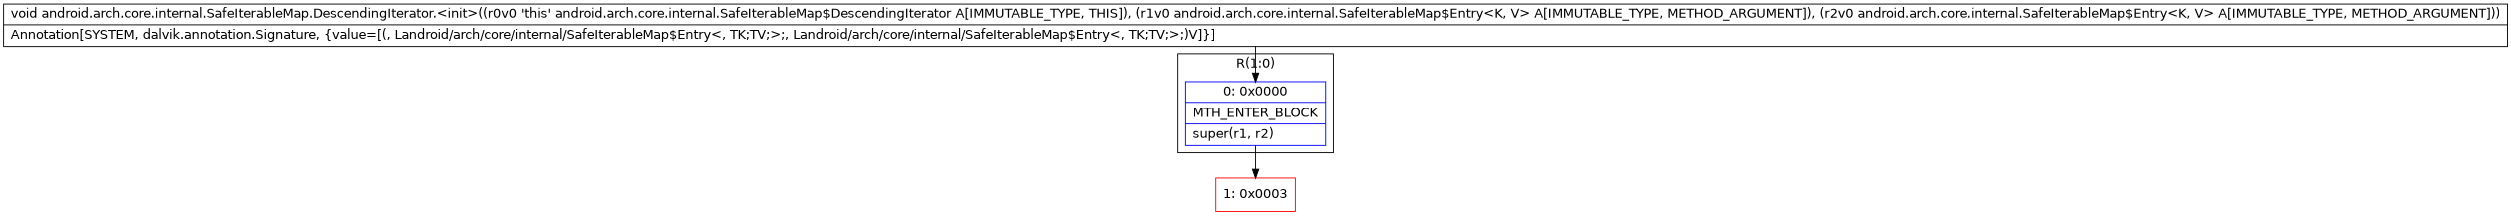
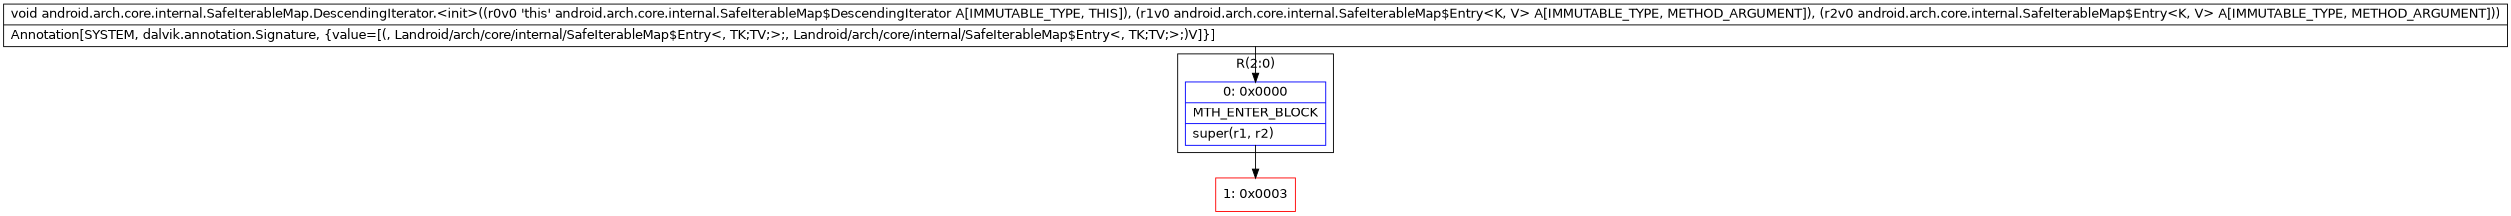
(1256, 64) -> (1256, 64)
